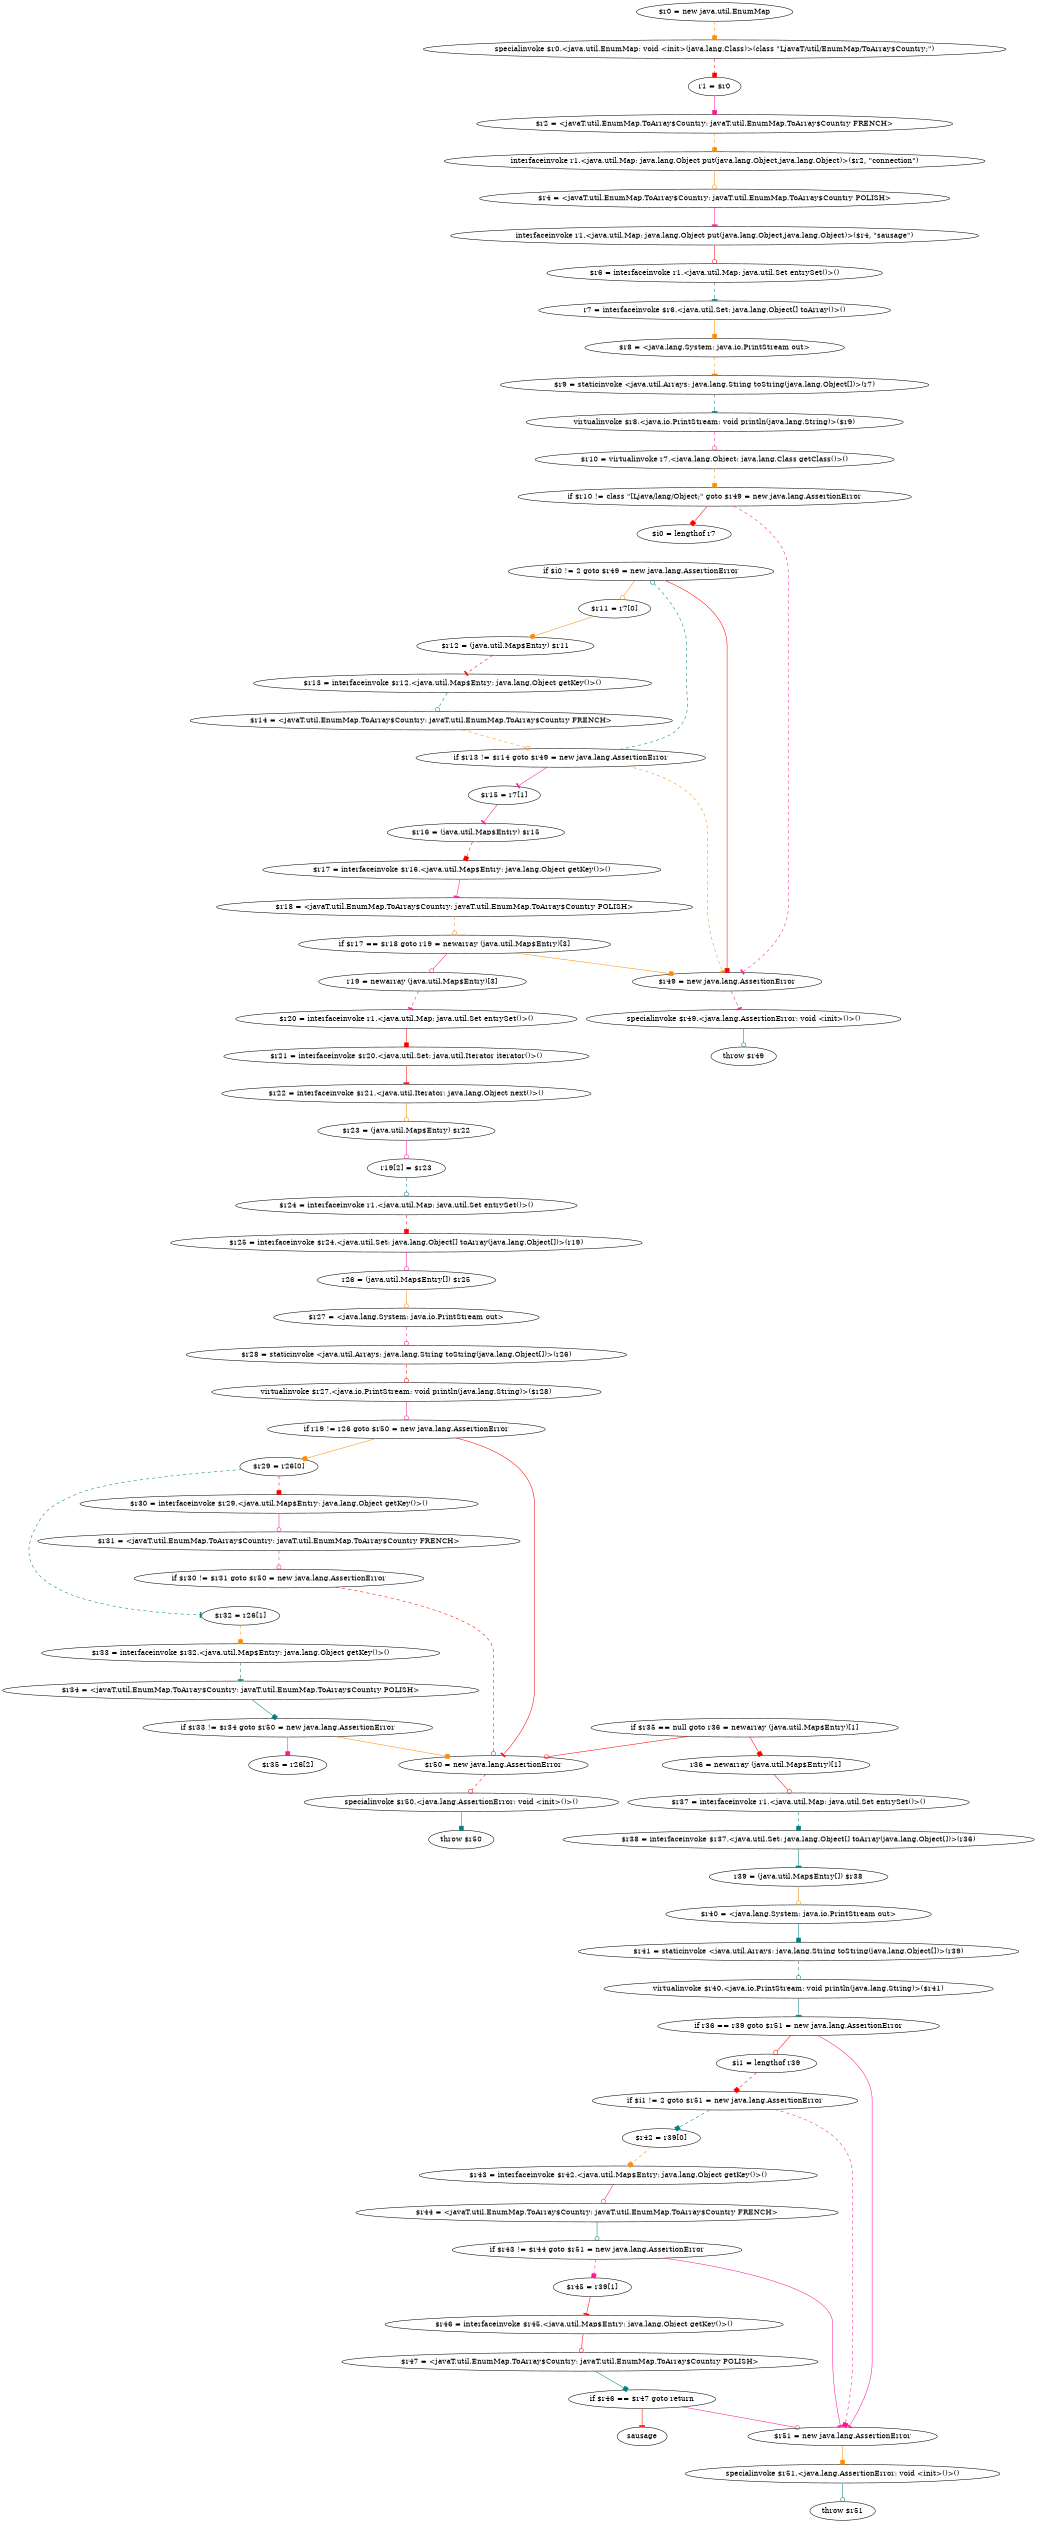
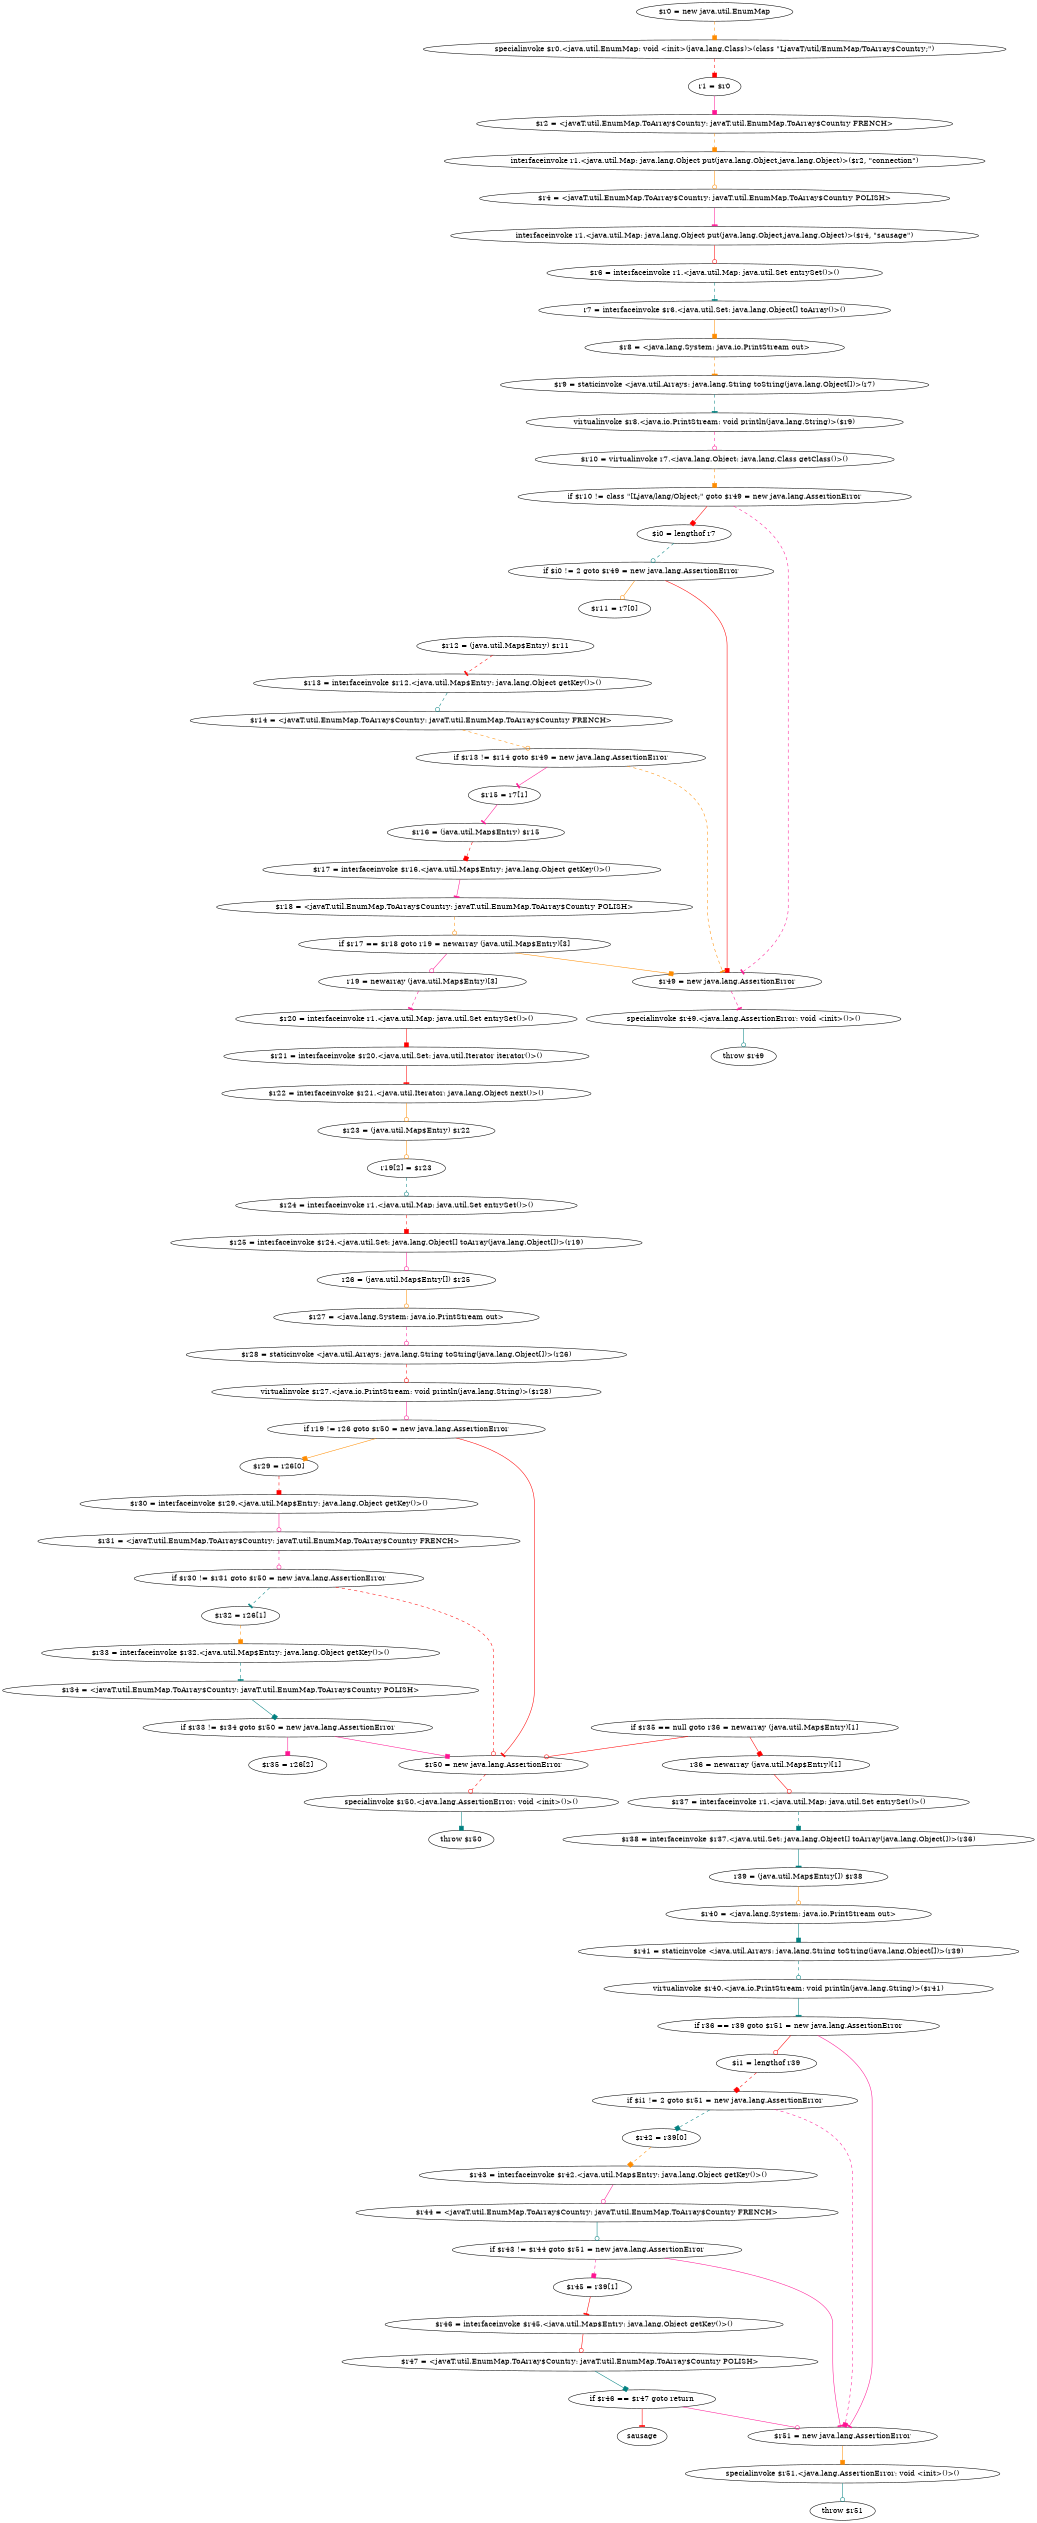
(565, 626) -> none
(687, 684) -> (664, 551)
(406, 1148) -> (406, 1148)
(36, 1526) -> (261, 1596)
(390, 1746) -> (390, 1746)
